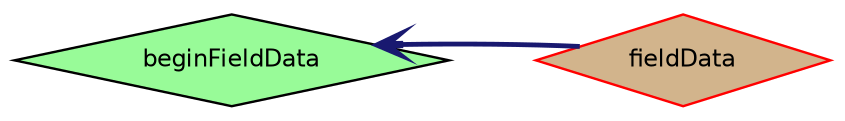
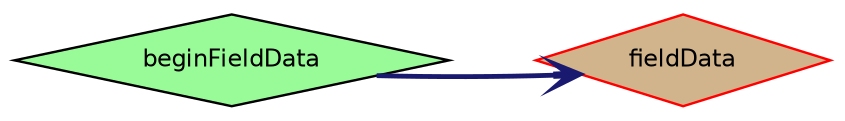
(490, 44) -> (466, 77)
